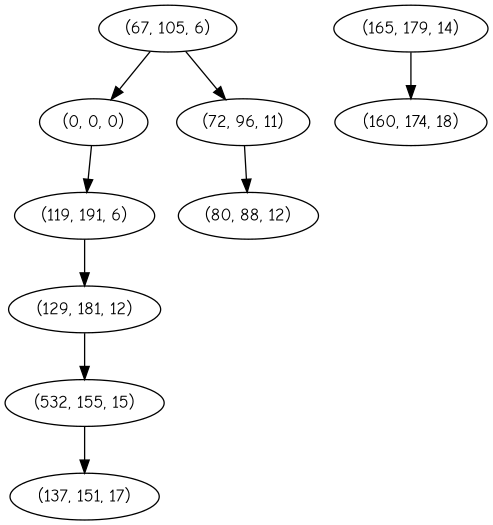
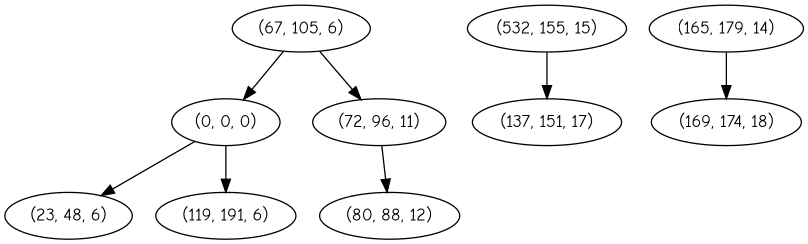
(411, 122) -> (726, 122)
none -> (69, 216)
(85, 309) -> none
